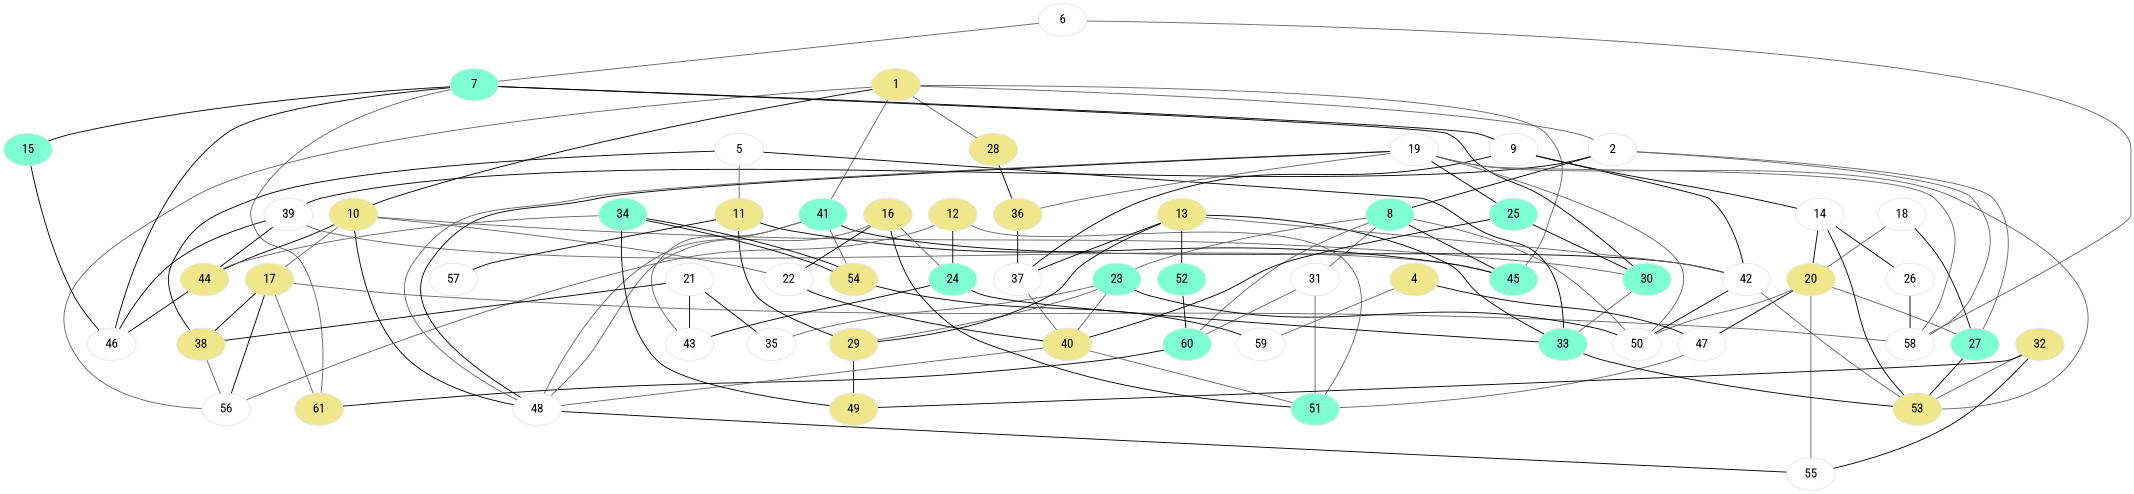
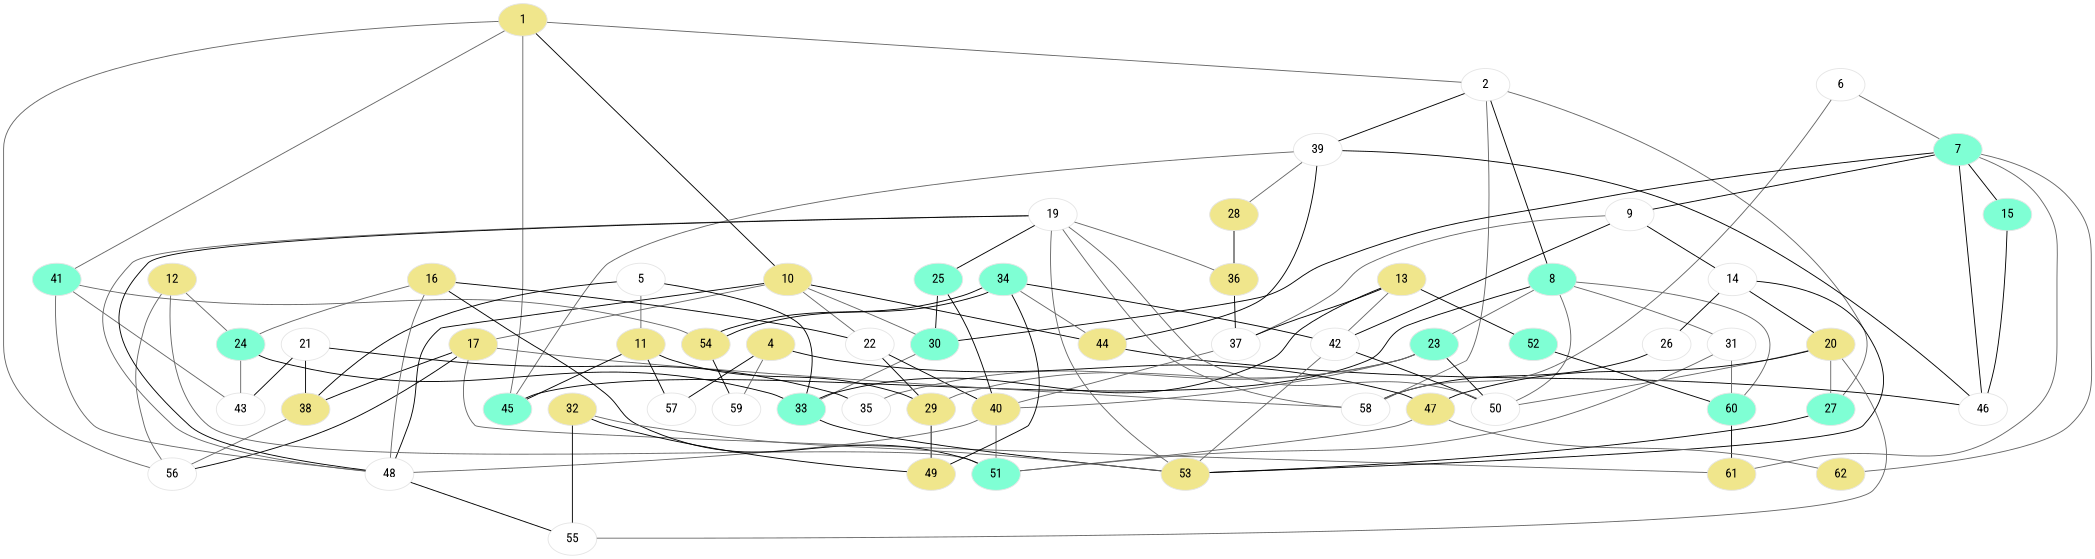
(945, 117) -> (1276, 182)
(1181, 189) -> (1419, 245)
(1902, 215) -> none
(953, 247) -> (206, 312)
(1504, 254) -> (1163, 308)
(1063, 286) -> (899, 375)
(837, 306) -> (241, 377)
(1702, 344) -> (1431, 409)
none -> (706, 386)
none -> (1841, 474)
